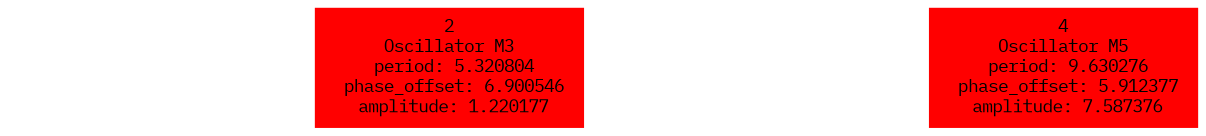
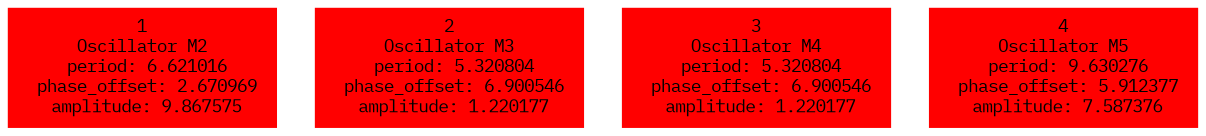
none -> (142, 68)
none -> (756, 68)
